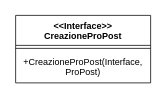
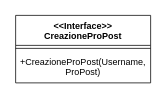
(83, 67) -> (83, 67)
